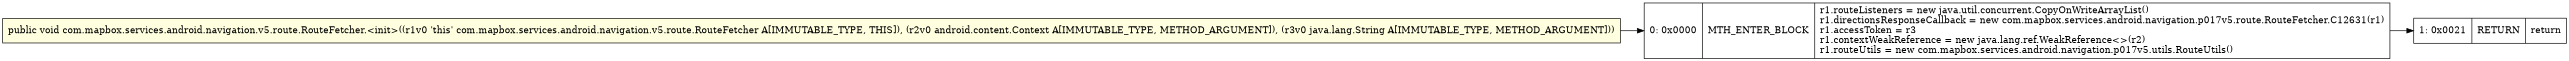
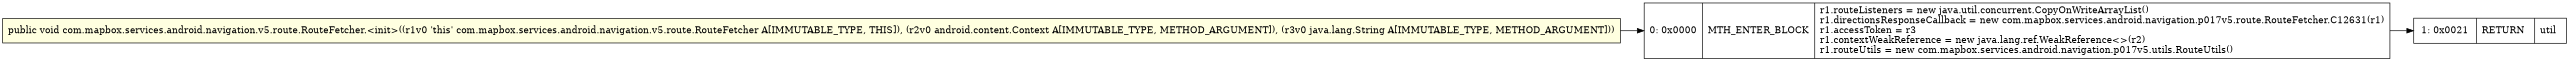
(2546, 30) -> (2548, 30)
